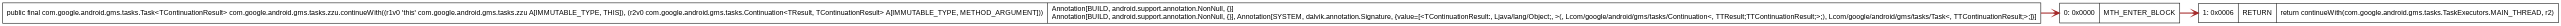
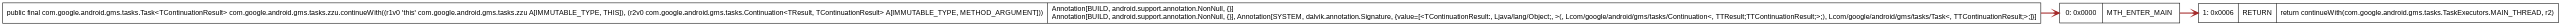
(2140, 13) -> (2140, 13)
